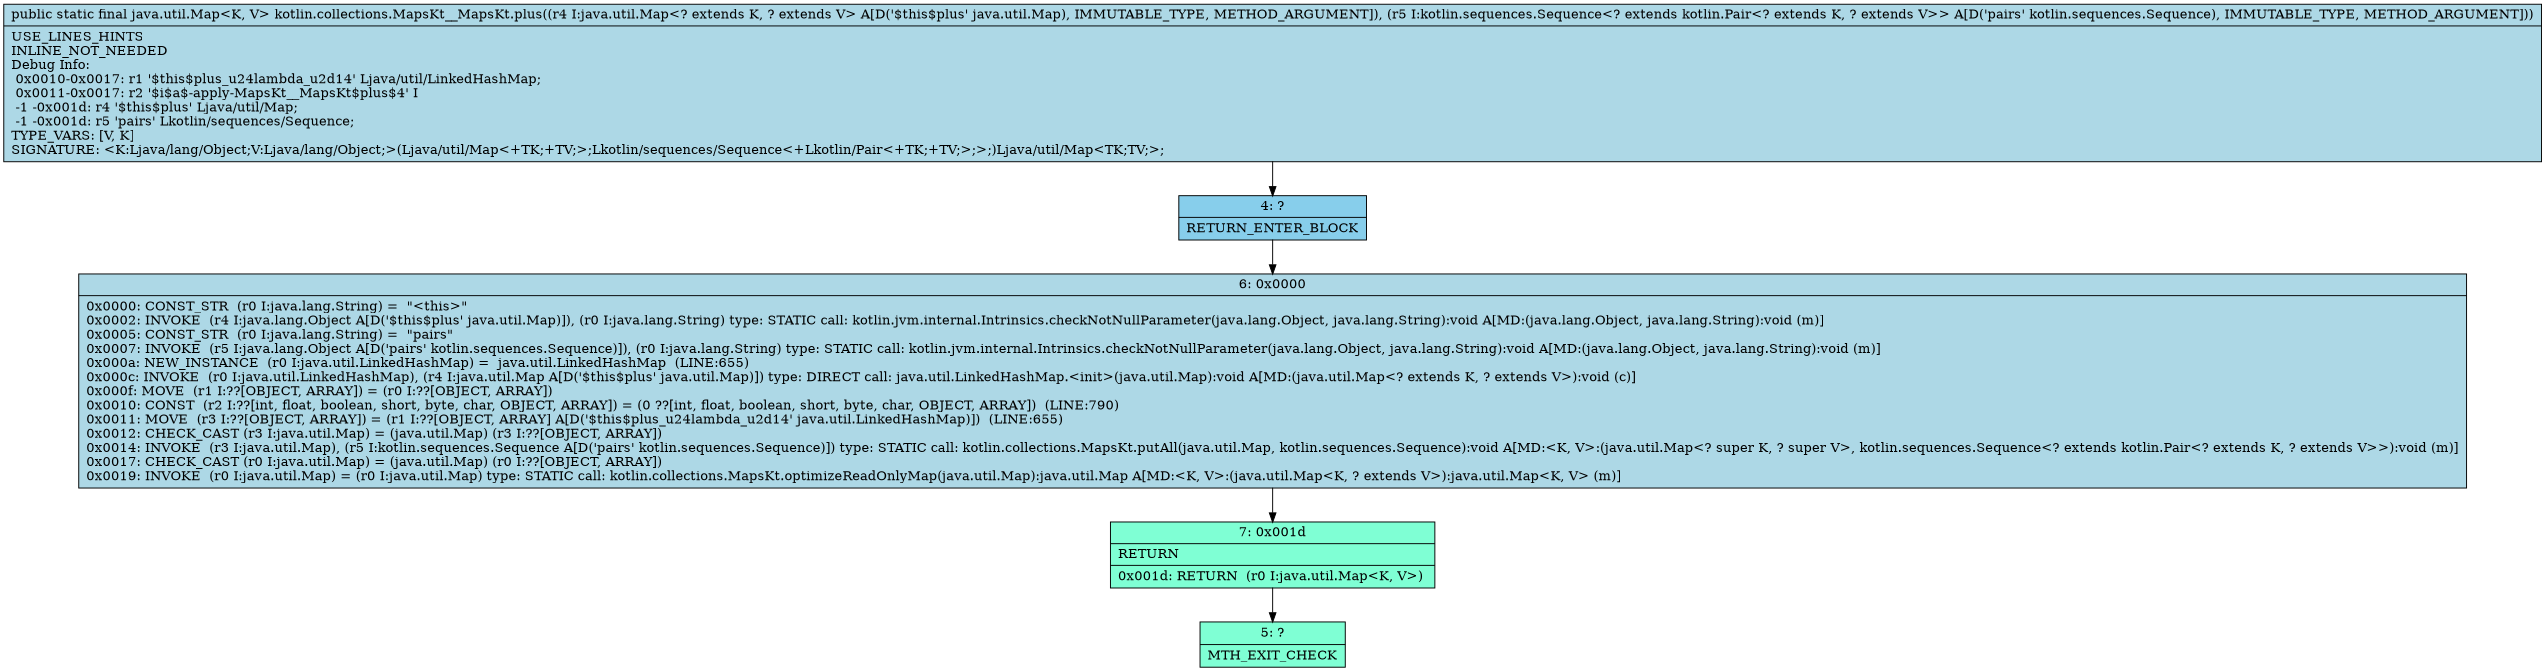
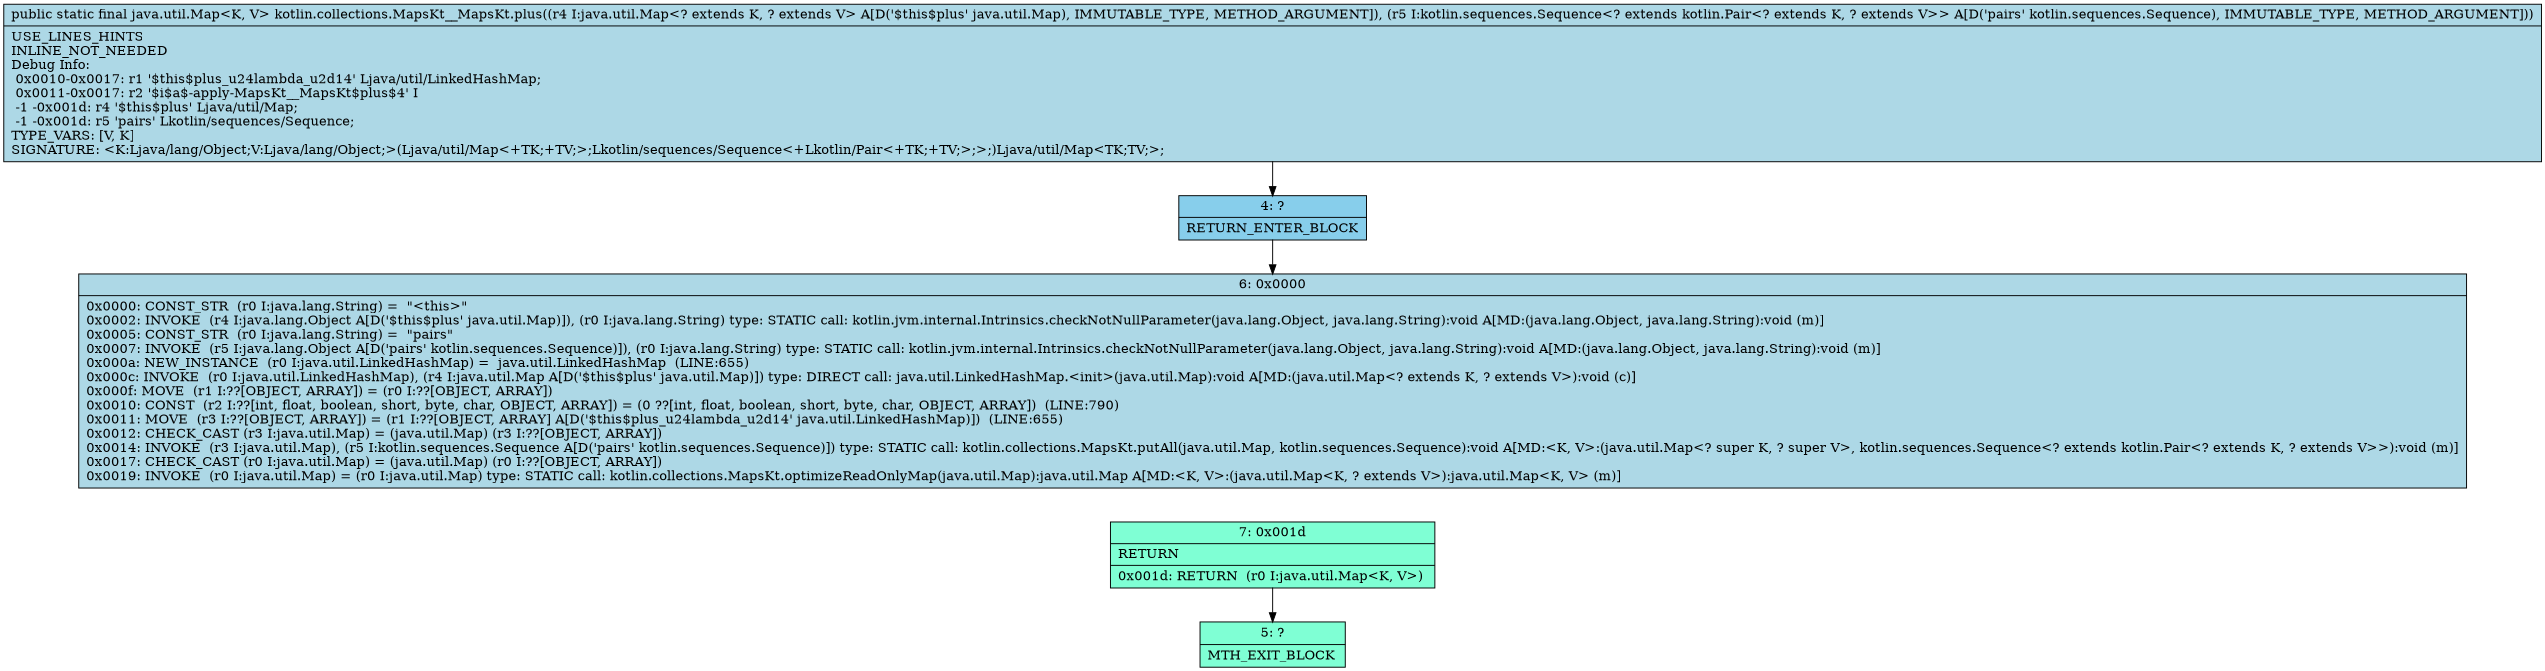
(1273, 500) -> none
(1273, 655) -> (1272, 655)
